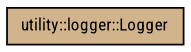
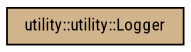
(95, 26) -> (95, 26)
